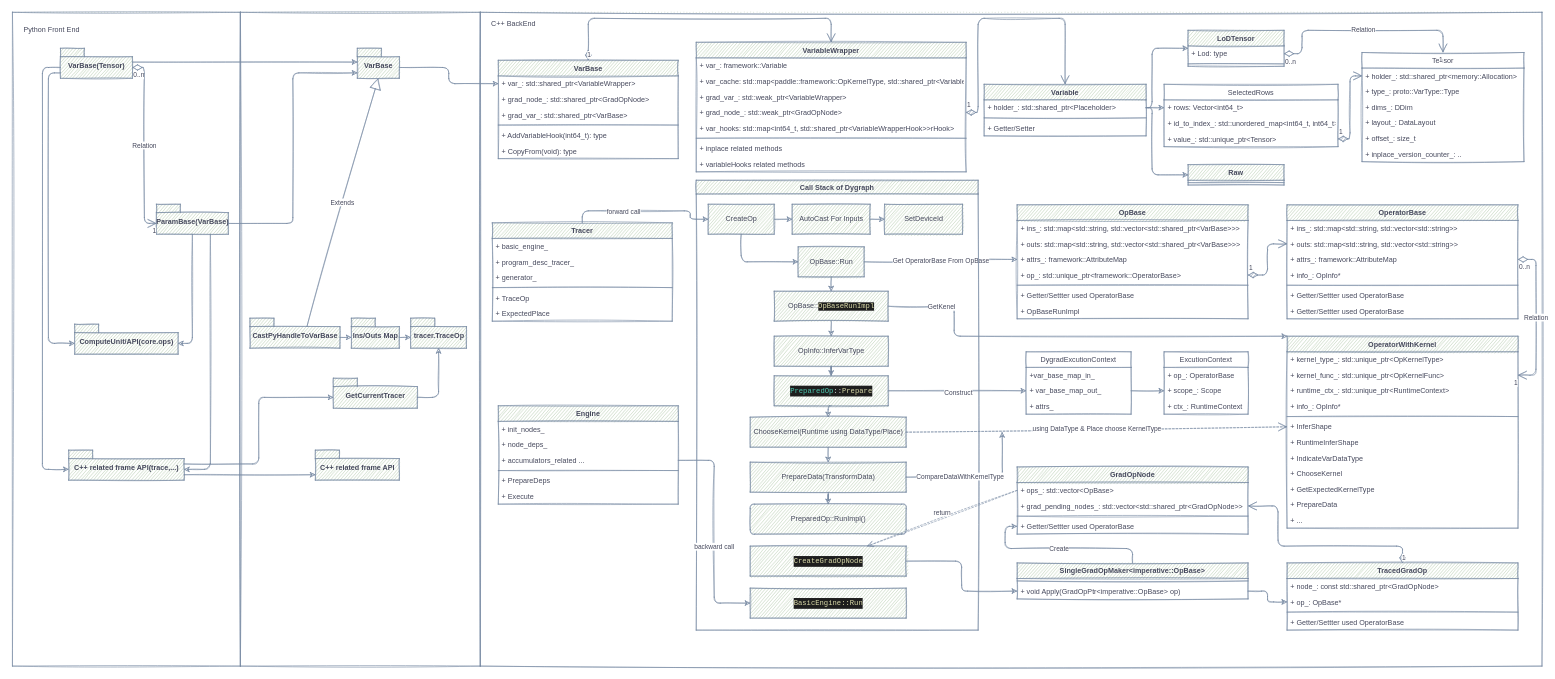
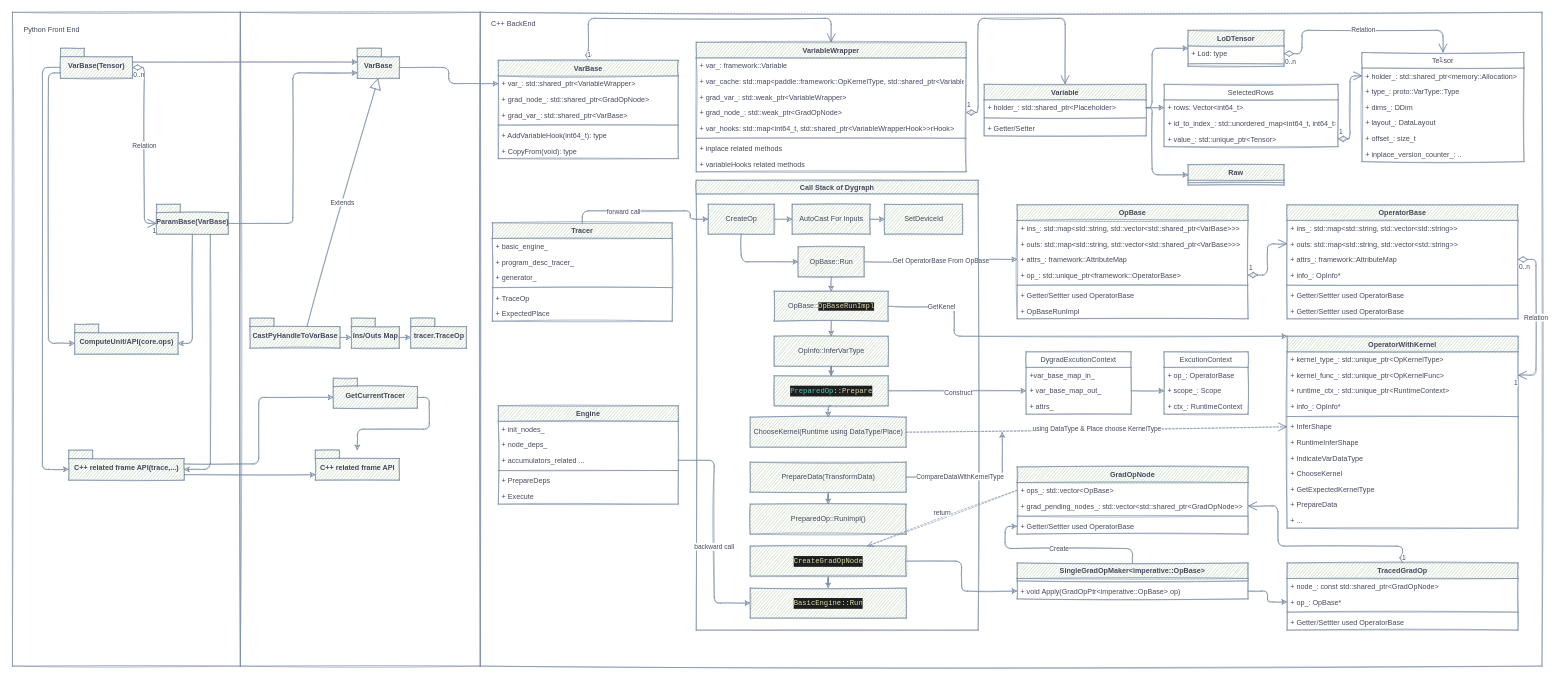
(439, 380) -> (401, 429)
(828, 452) -> none
(828, 519) -> (828, 519)
none -> (828, 581)
